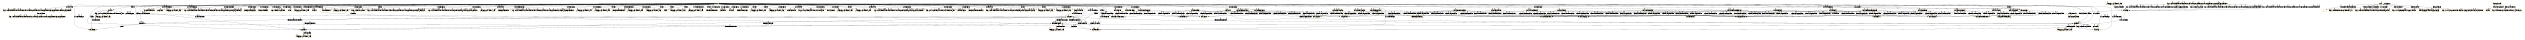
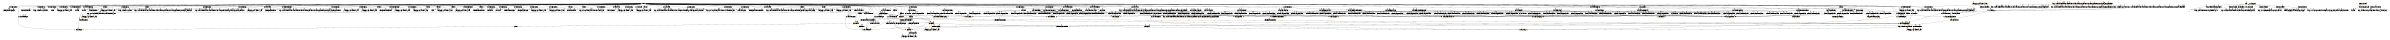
none -> (523, 10)
(1696, 14) -> (1800, 14)
(1755, 14) -> (1523, 14)
(1585, 22) -> (993, 11)
